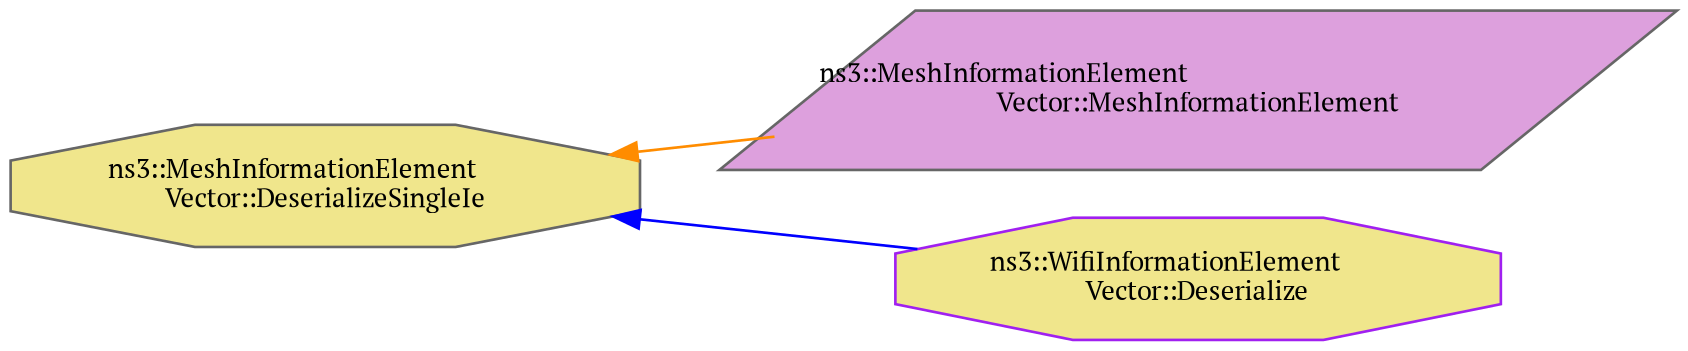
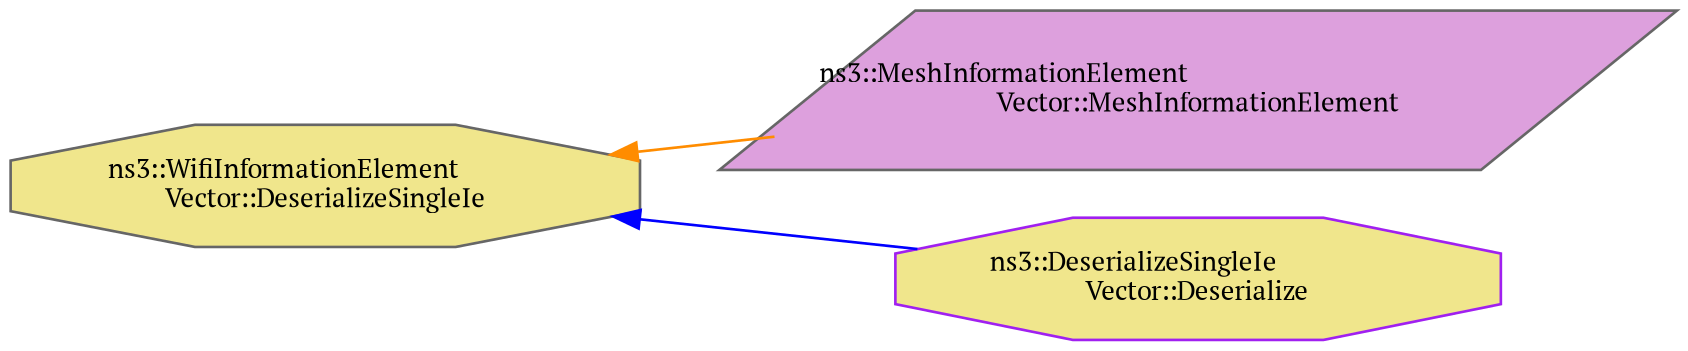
(325, 186) -> (325, 186)
(1198, 279) -> (1198, 279)
